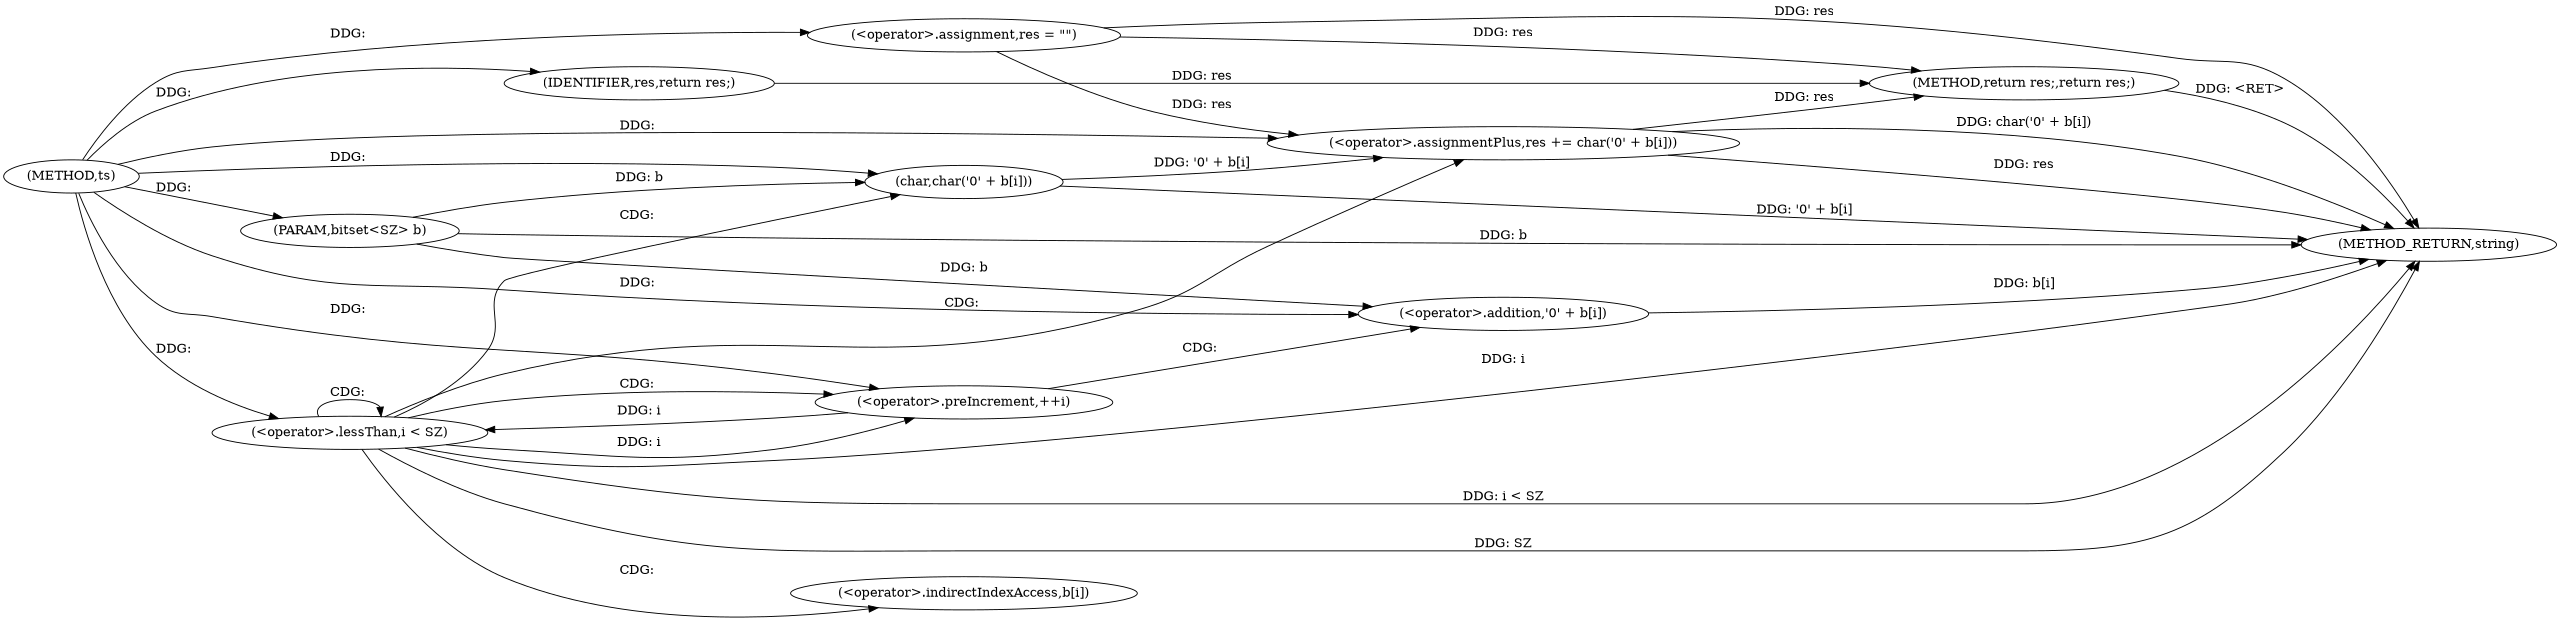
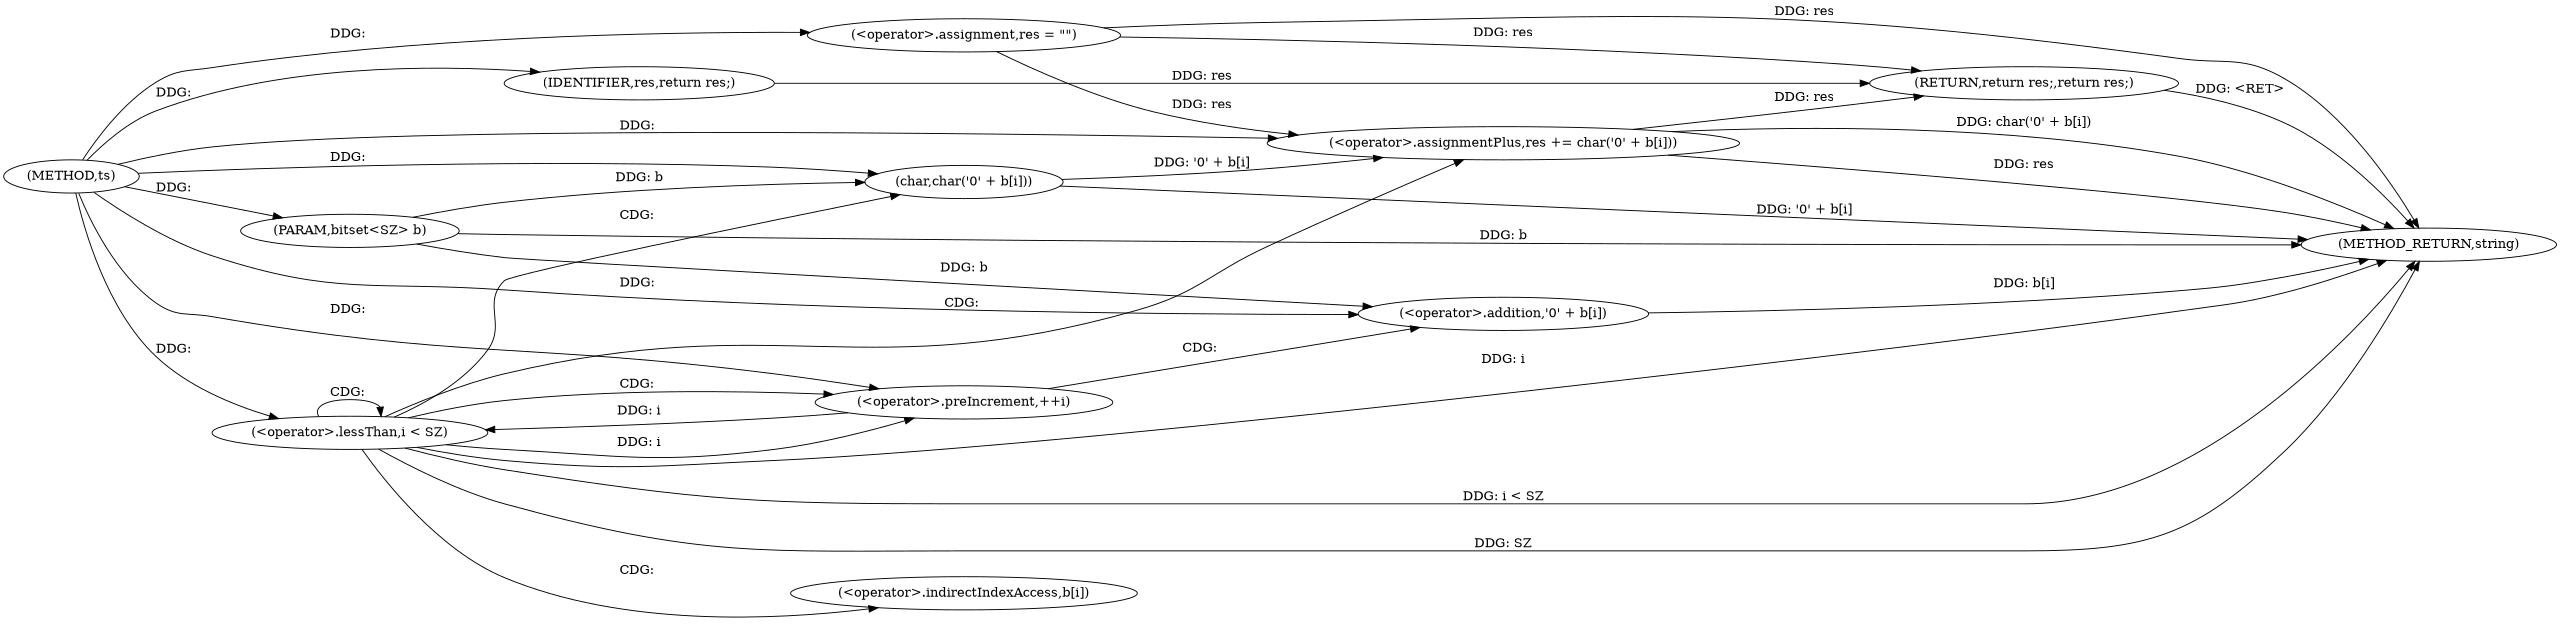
(2024, 83) -> (2024, 83)
